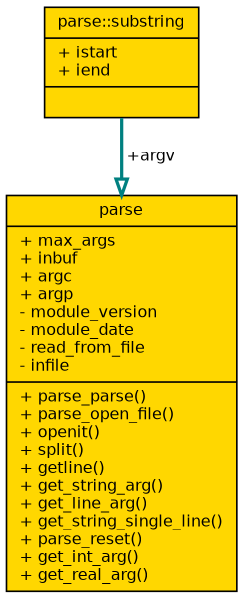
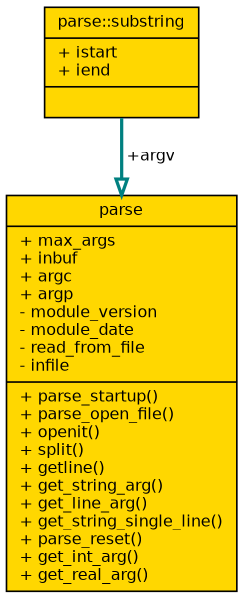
(84, 397) -> (89, 397)
